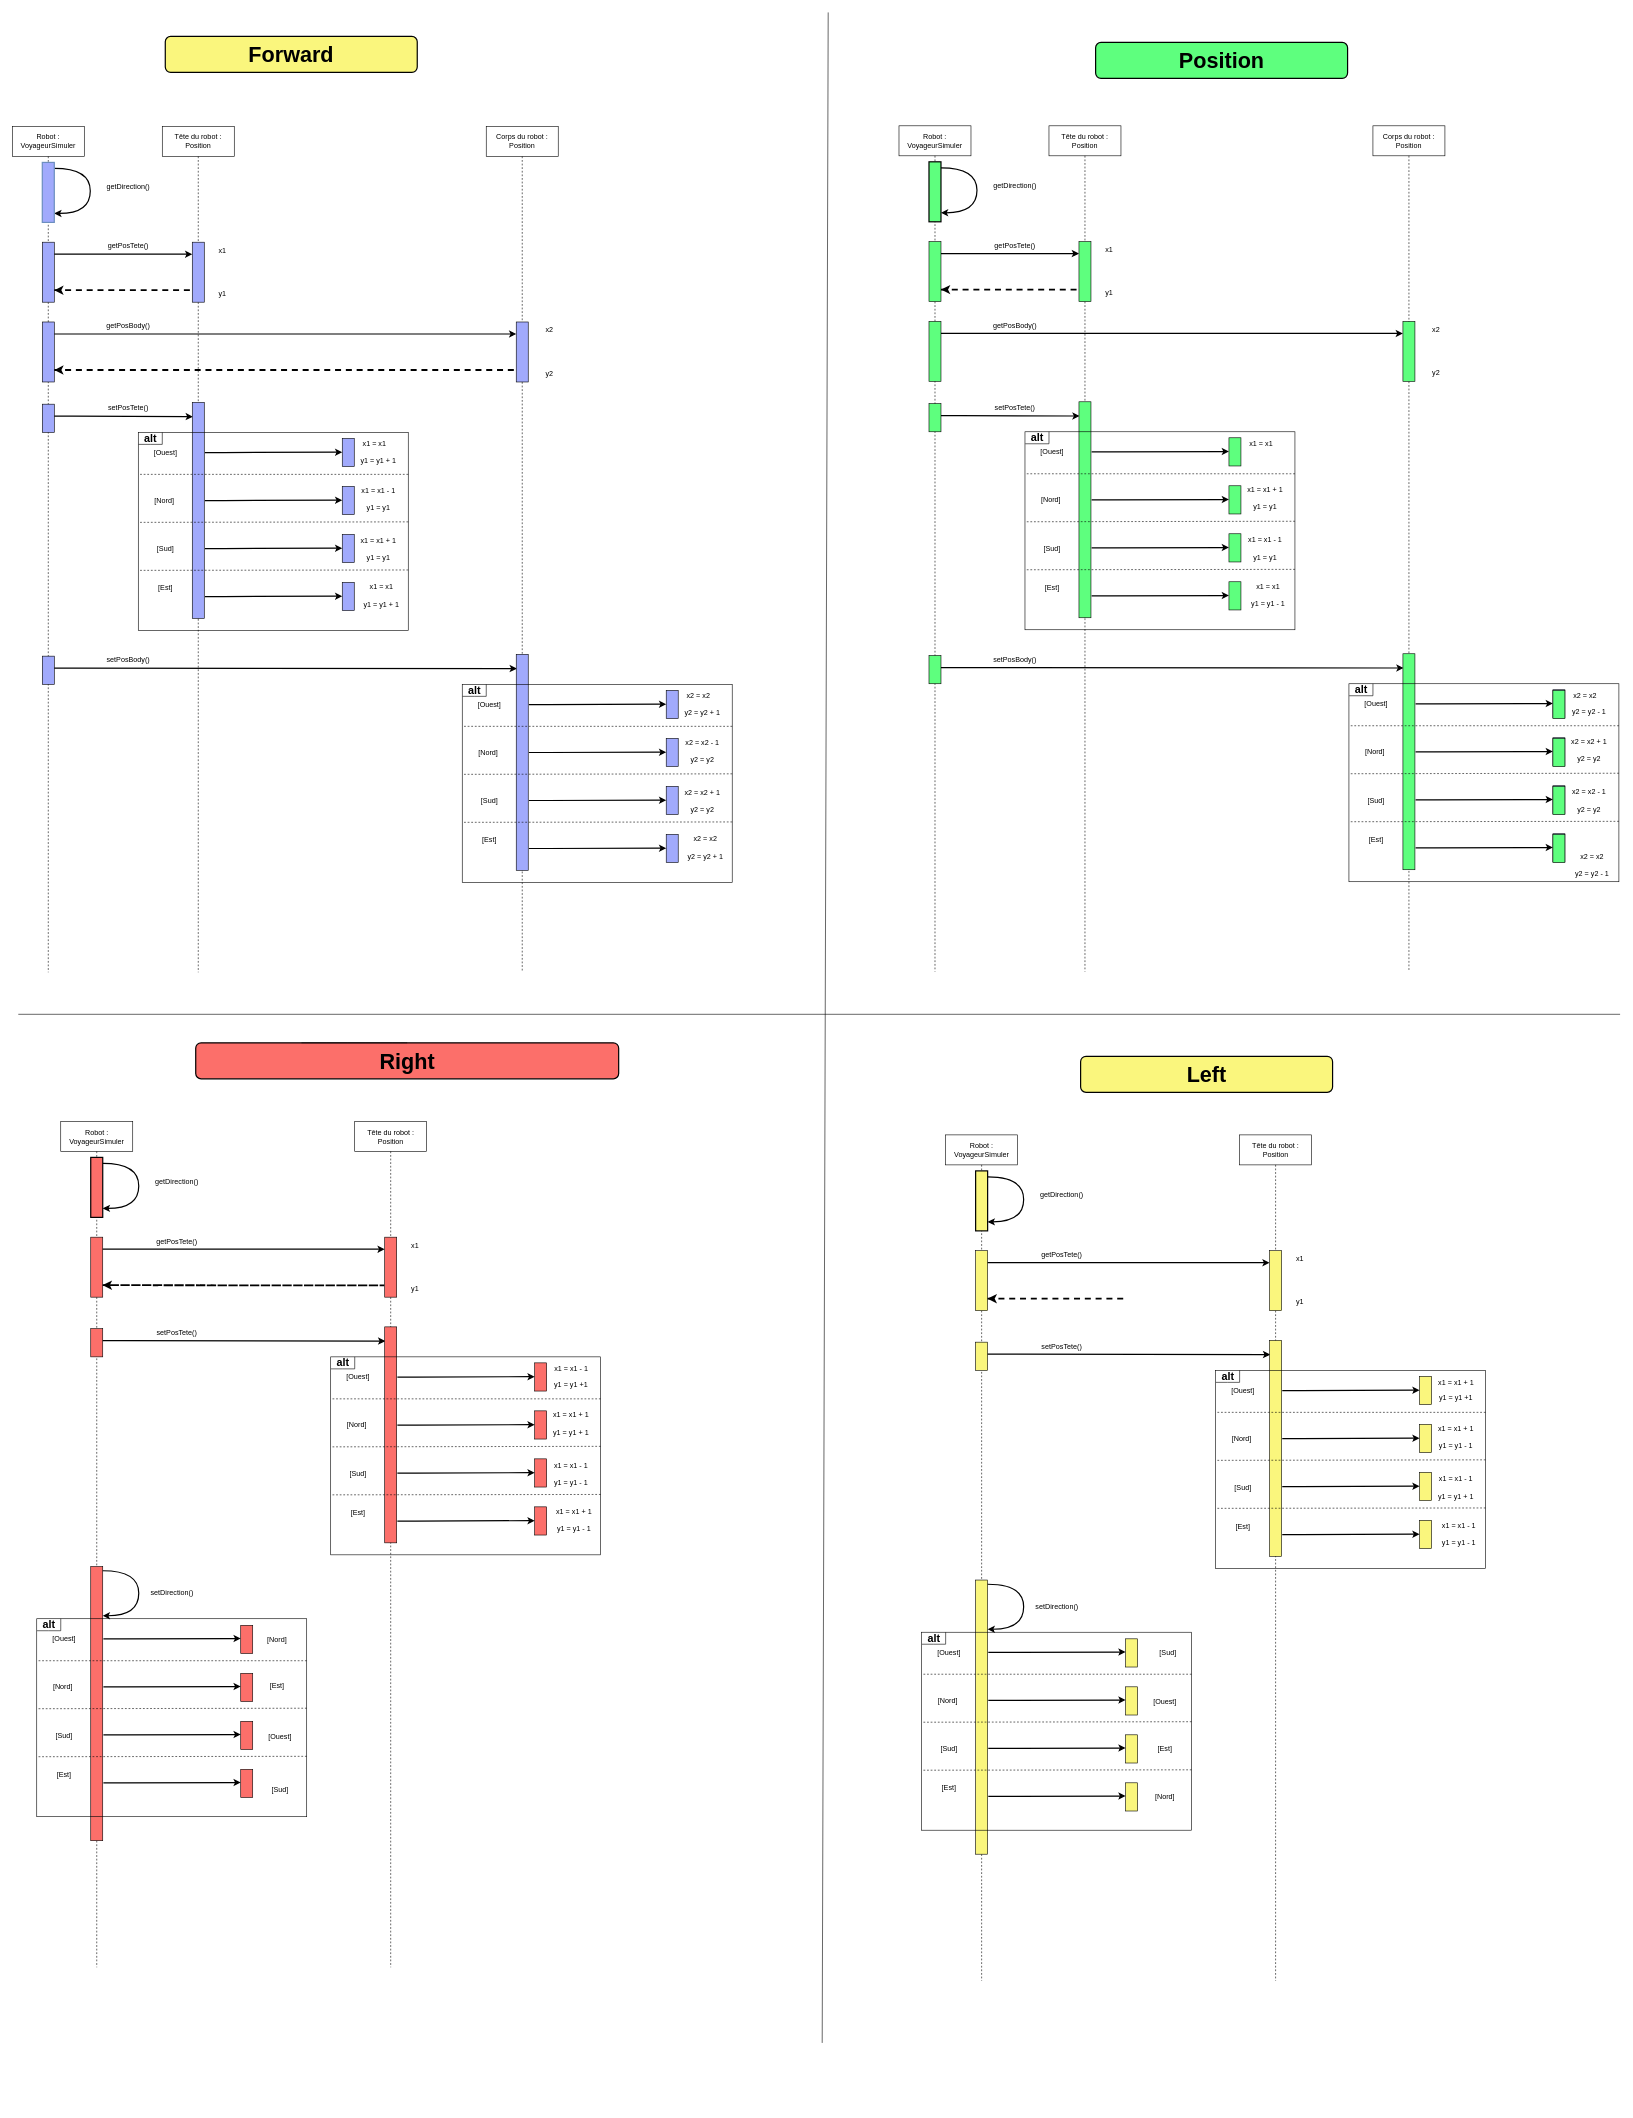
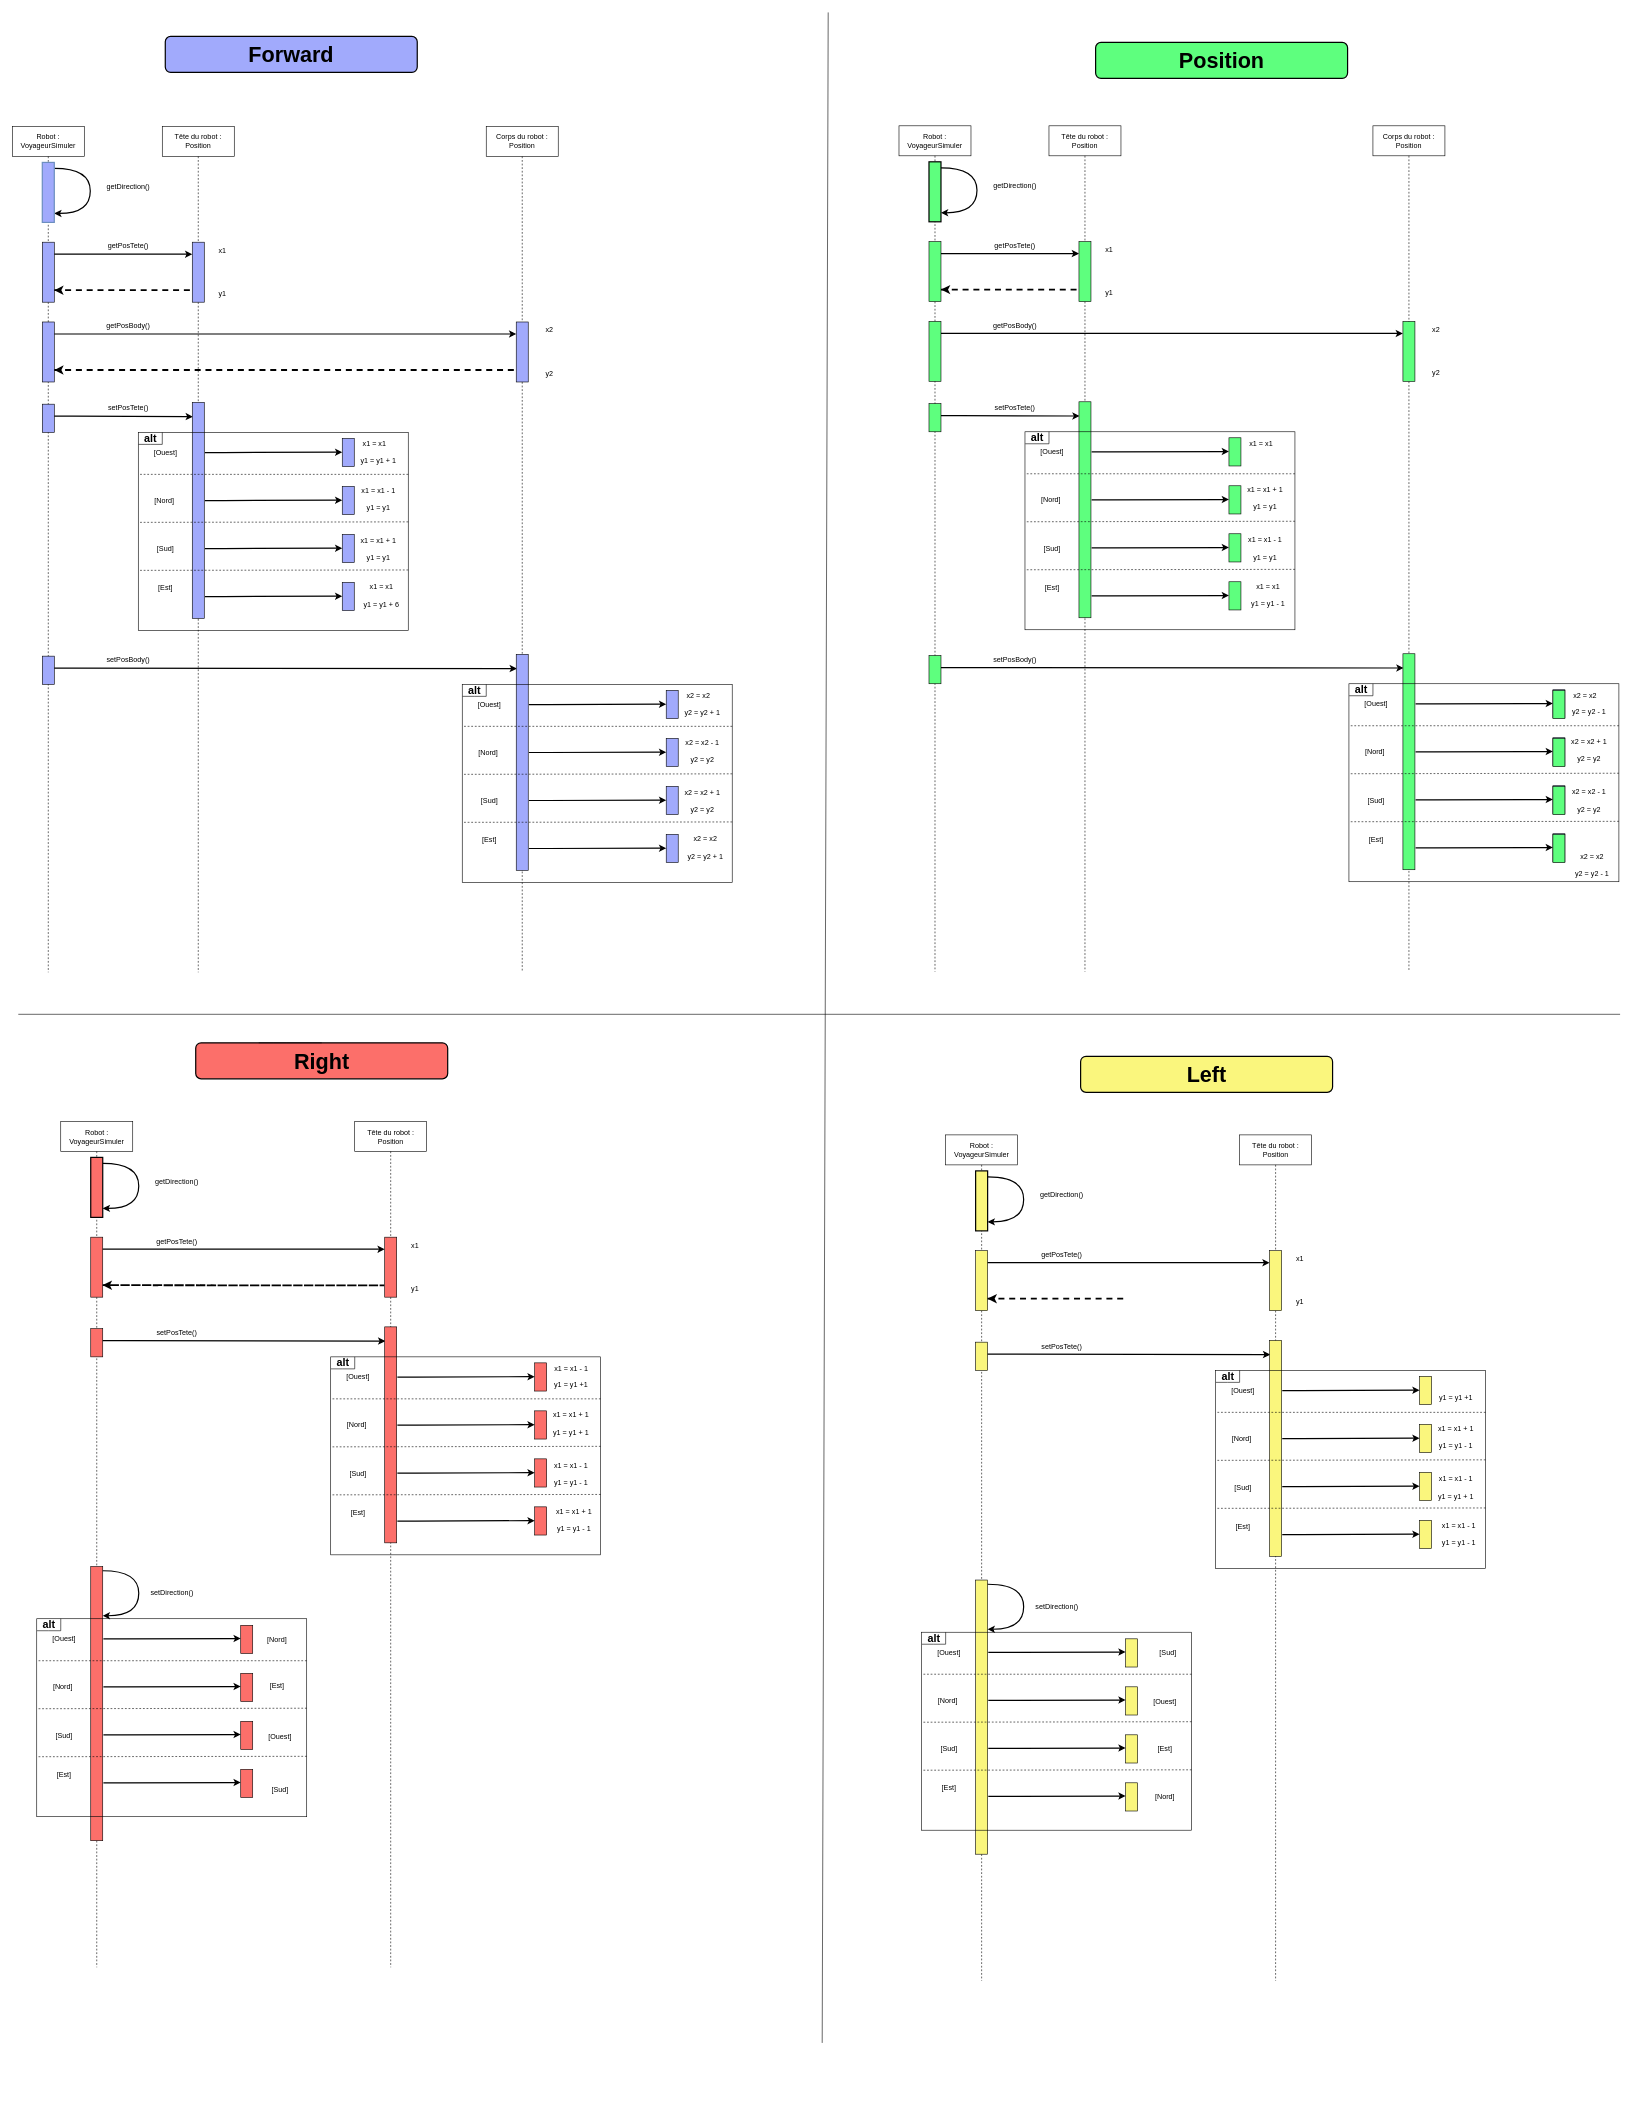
(291, 54) -> (291, 54)
(382, 596) -> (382, 596)
(407, 1061) -> (322, 1061)
(1457, 1382) -> none
